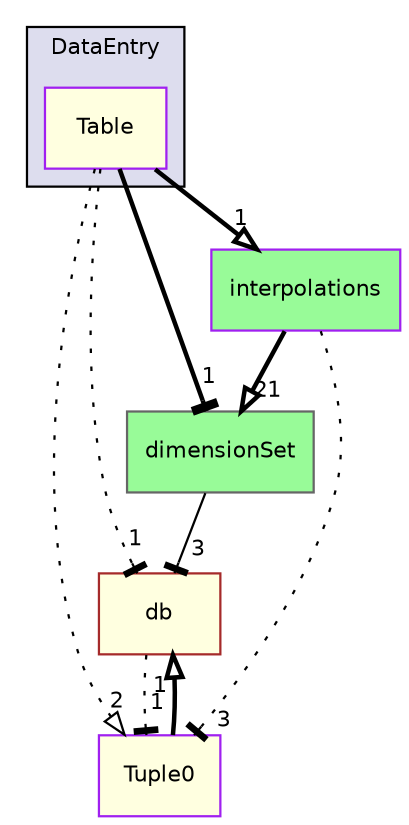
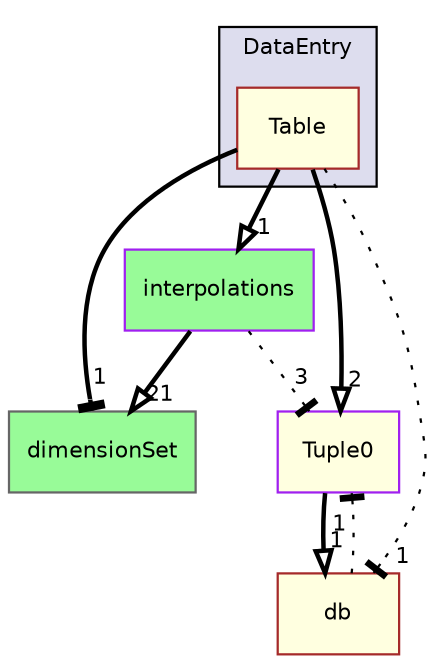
(106, 128) -> (298, 128)
(54, 446) -> (337, 277)
(192, 528) -> none
